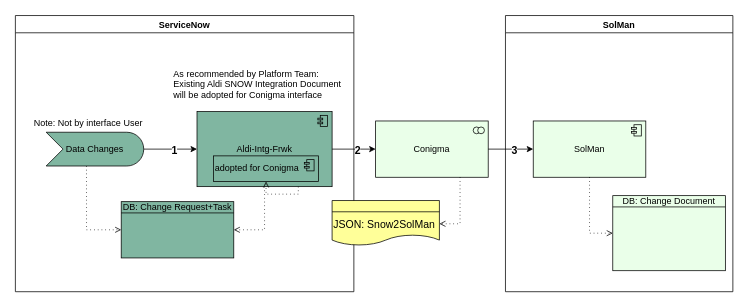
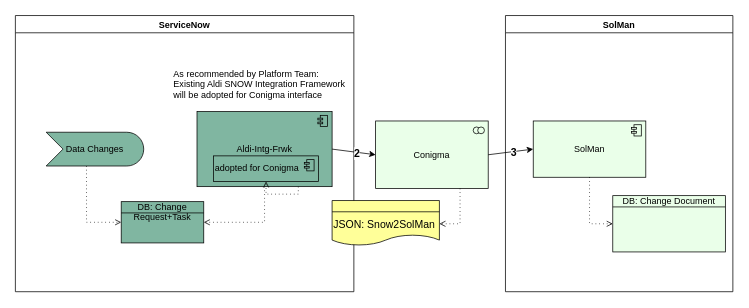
(261, 84) -> (264, 84)
(91, 123) -> none
(173, 149) -> none
(432, 149) -> (432, 155)
(177, 230) -> (162, 222)
(669, 233) -> (669, 224)
